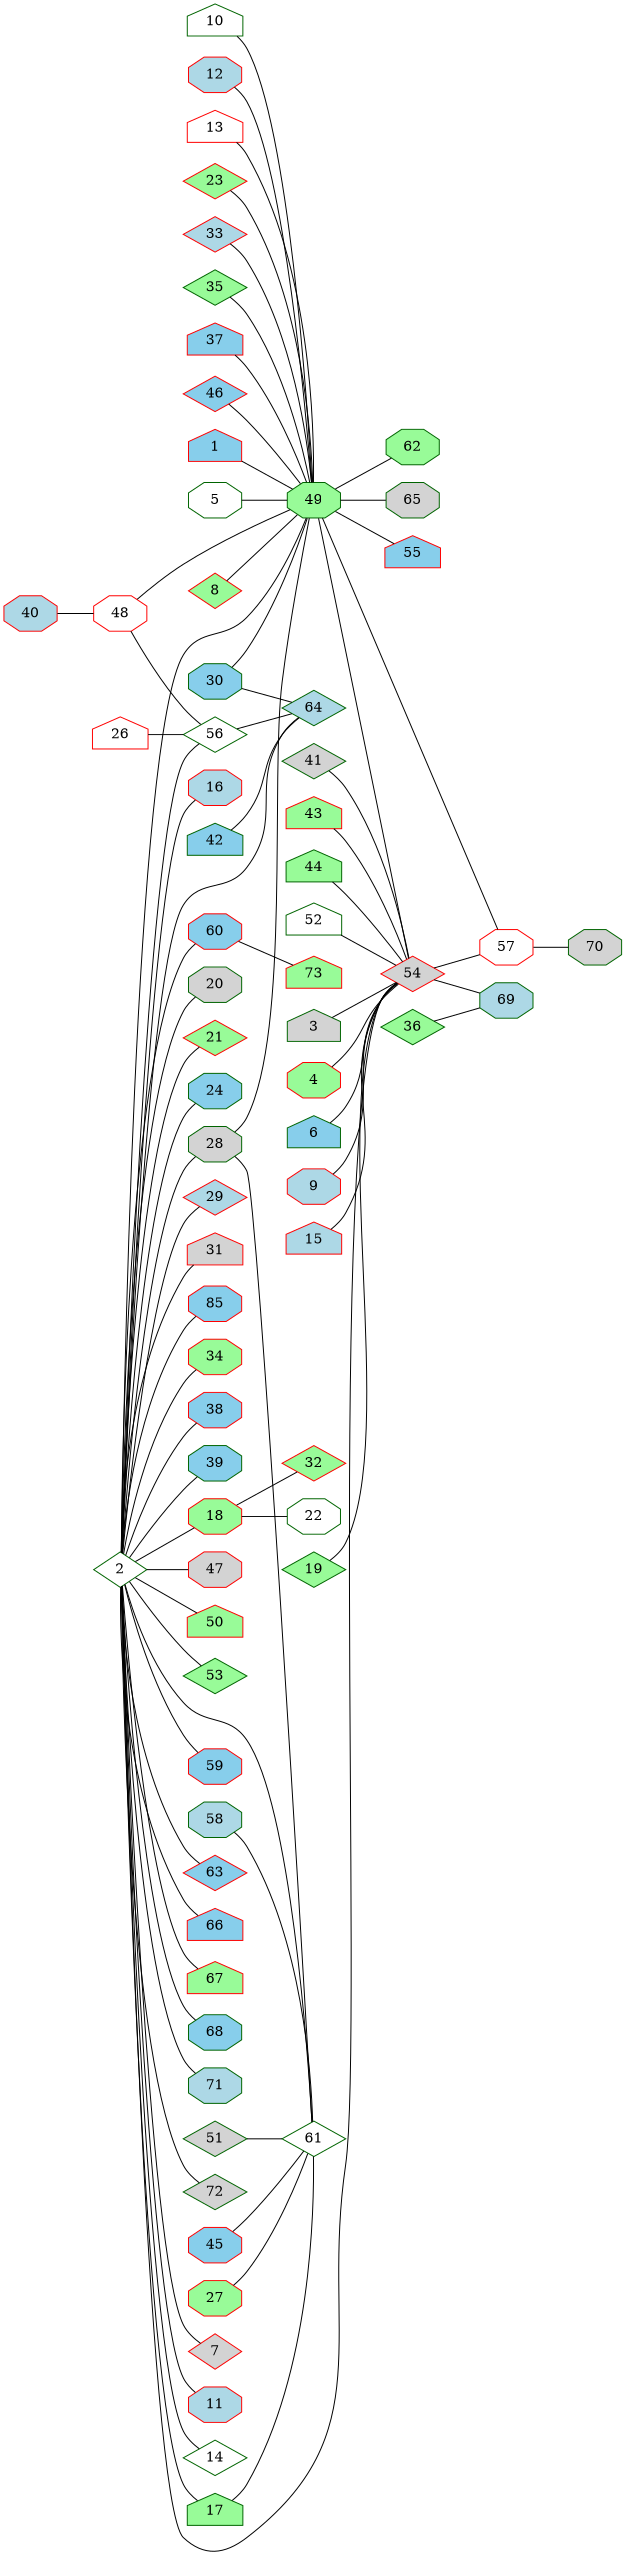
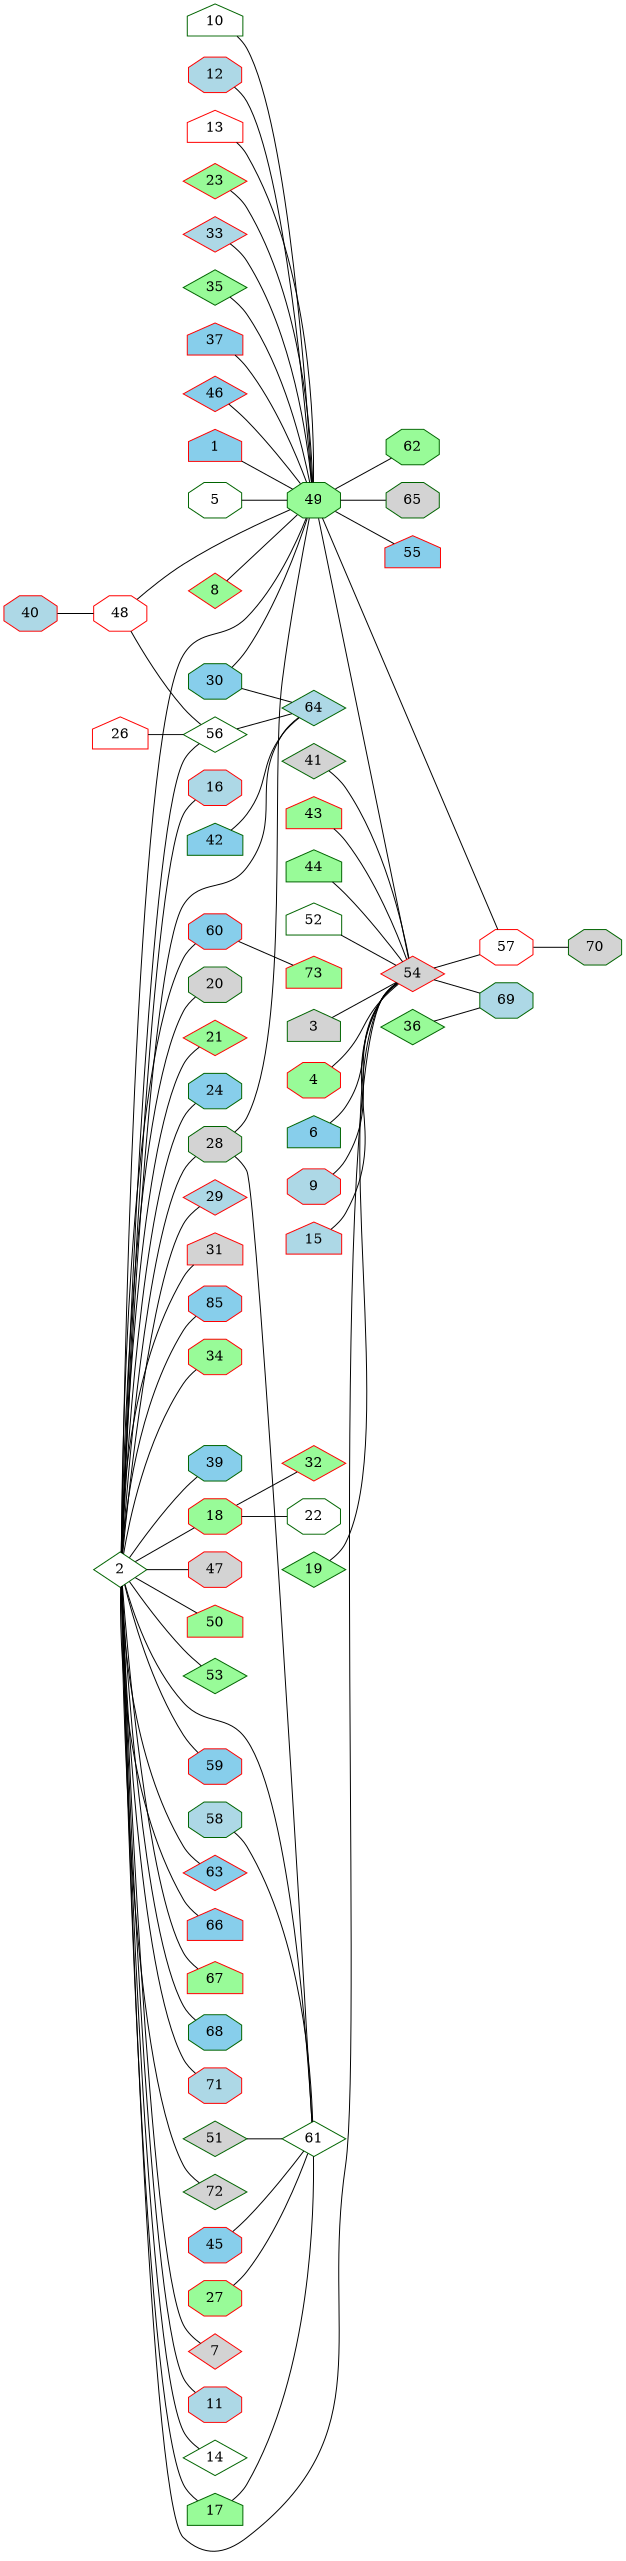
(215, 1410) -> none
(215, 2086) -> (215, 2086)
